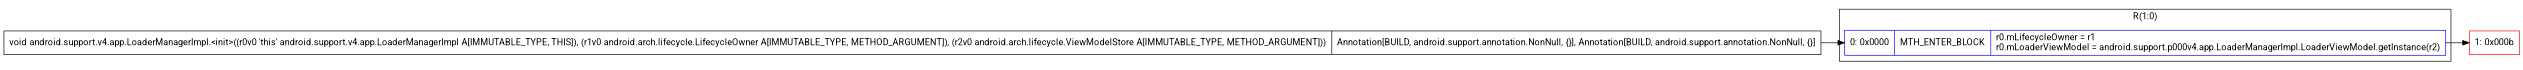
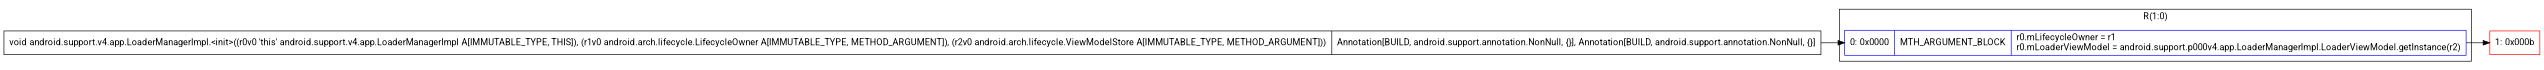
(1943, 42) -> (1953, 42)
